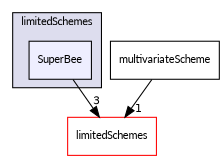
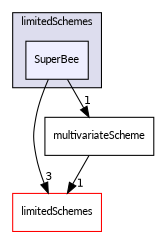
none -> (76, 94)
